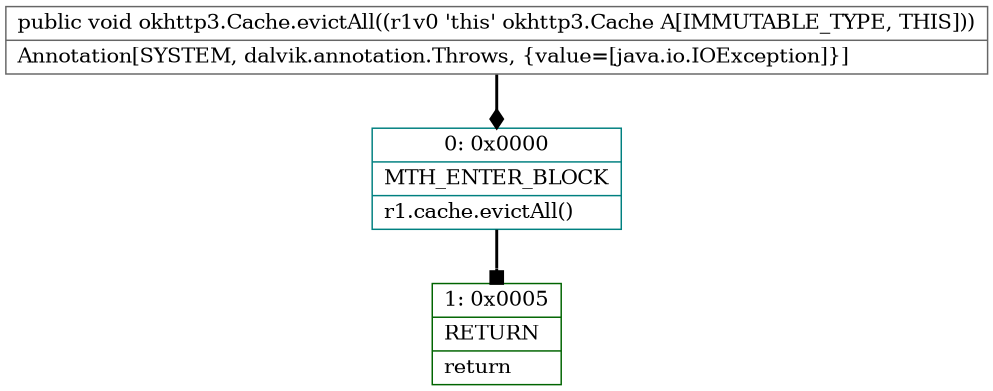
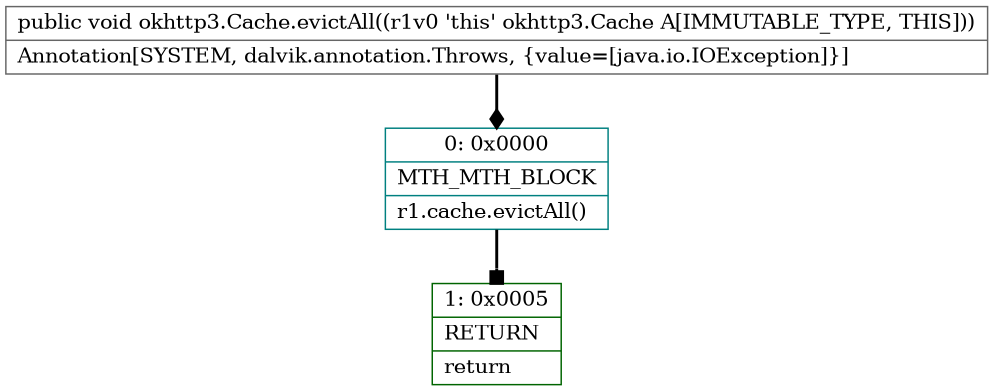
(497, 178) -> (497, 178)
